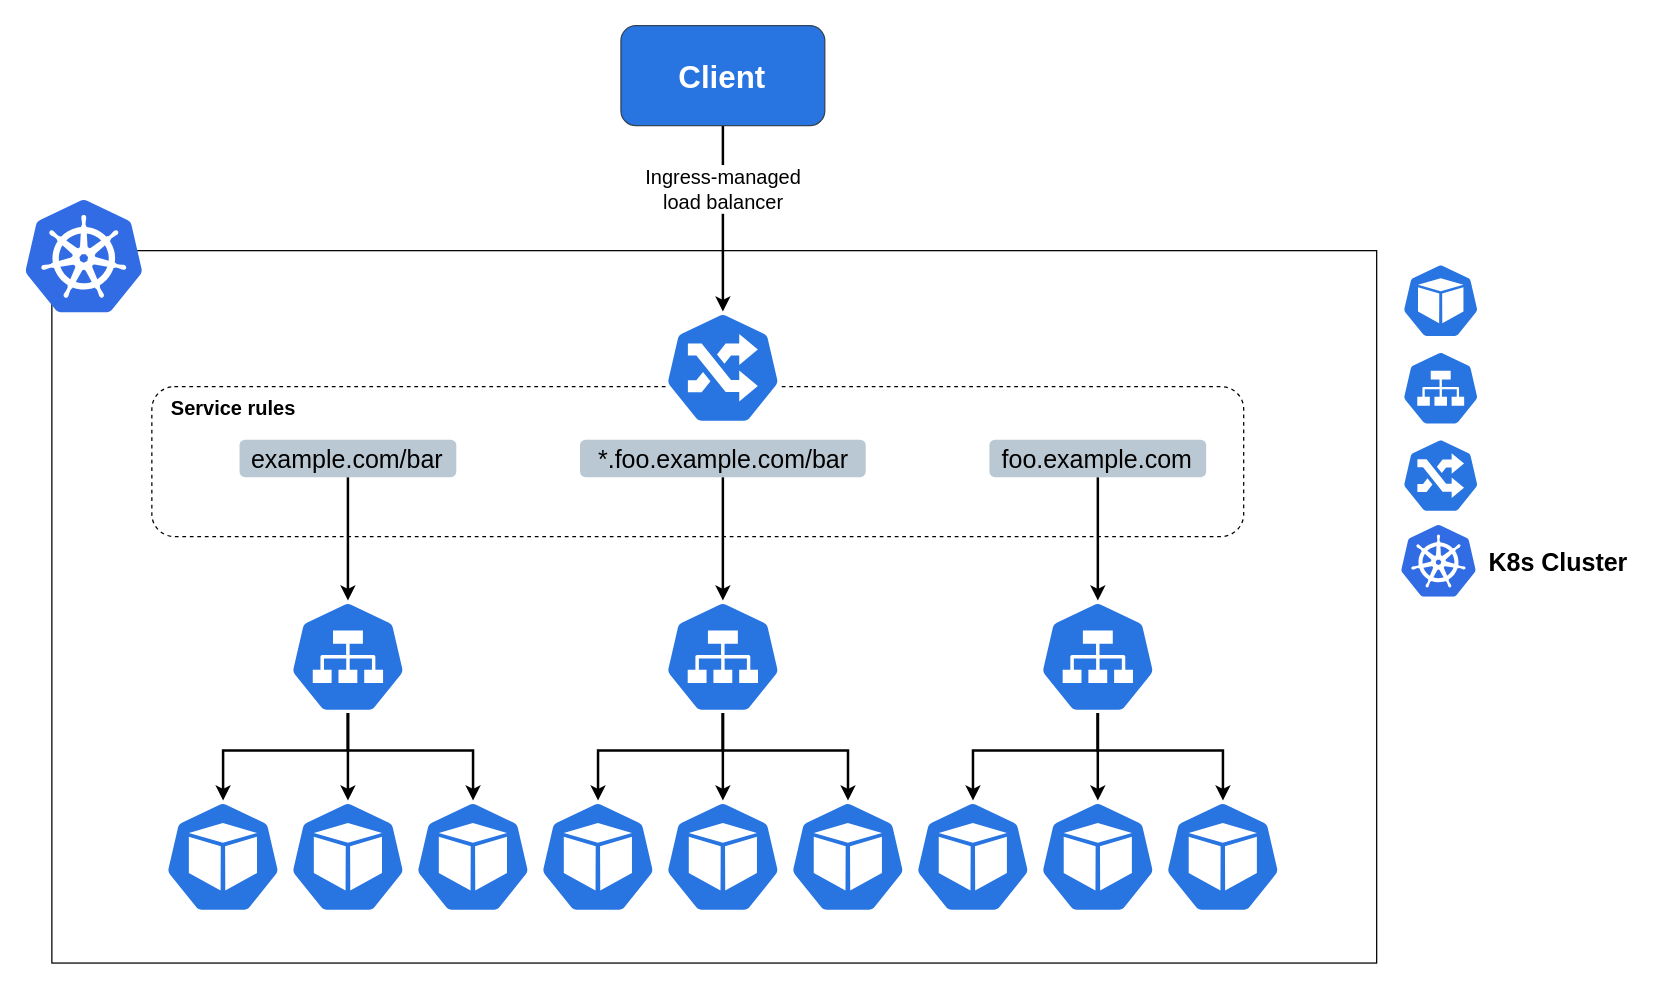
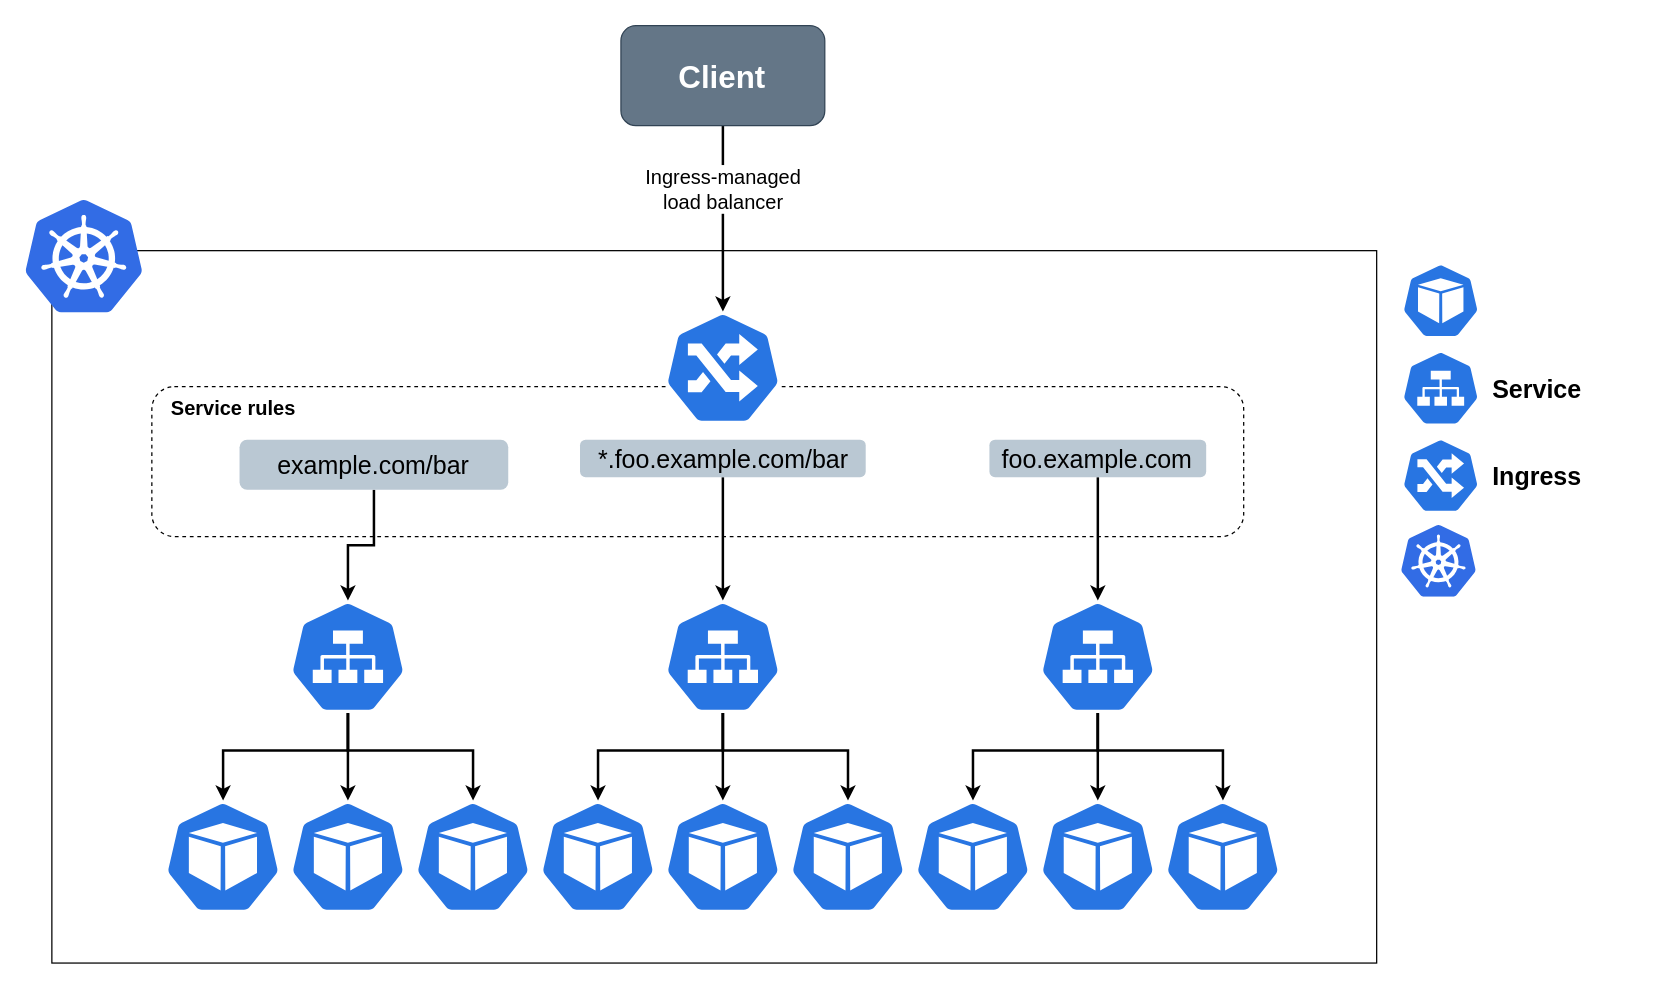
(723, 76) -> (723, 76)
none -> (1536, 388)
(348, 458) -> (374, 465)
none -> (1536, 476)
(1558, 562) -> none
